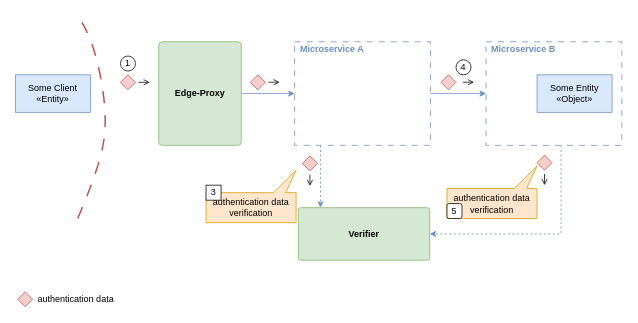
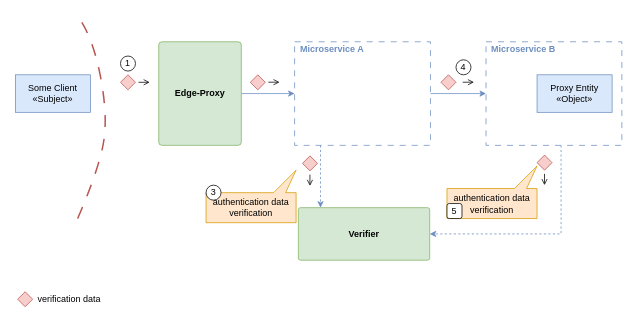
(53, 93) -> (53, 93)
(574, 93) -> (574, 93)
(213, 192) -> (213, 192)
(81, 299) -> (76, 299)
